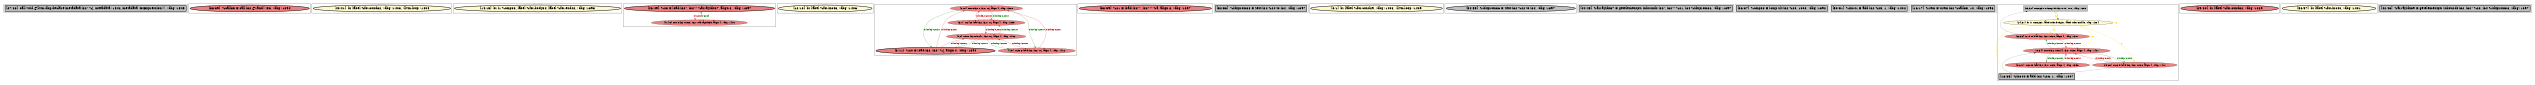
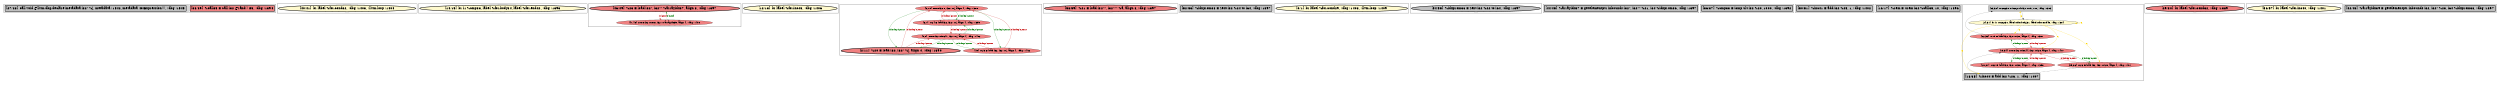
(250, 8) -> (232, 8)
